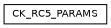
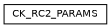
(55, 14) -> (55, 14)
